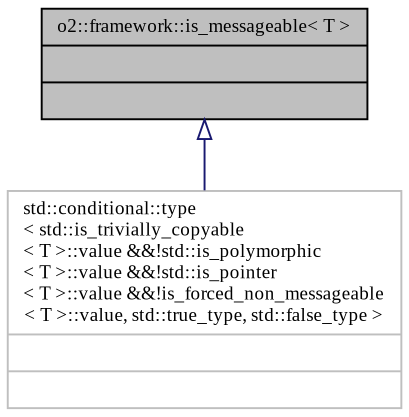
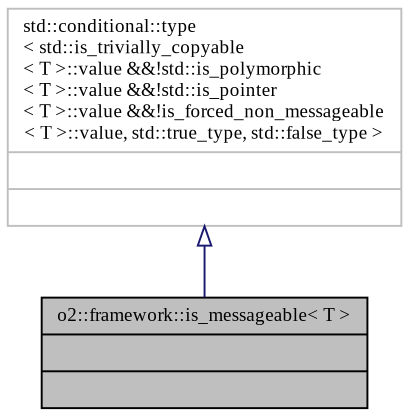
(205, 165) -> (205, 272)
